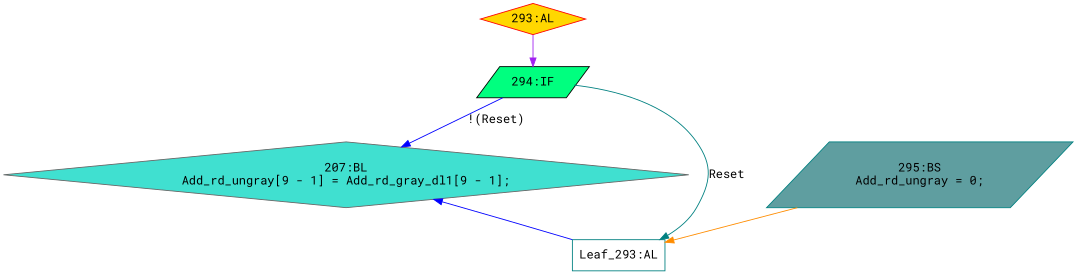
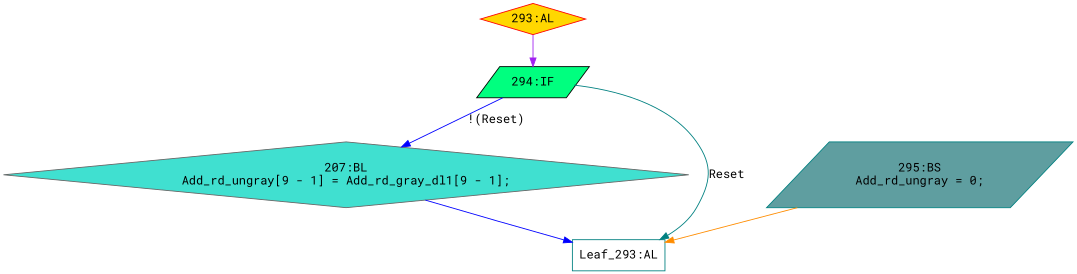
(507, 221) -> (495, 220)
